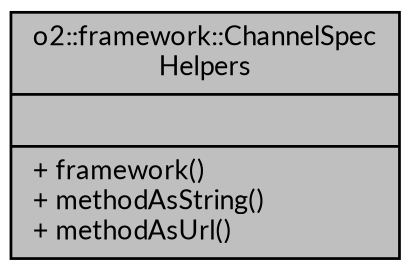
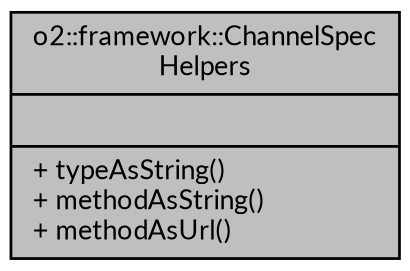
(120, 171) -> (130, 171)
